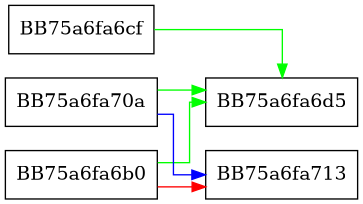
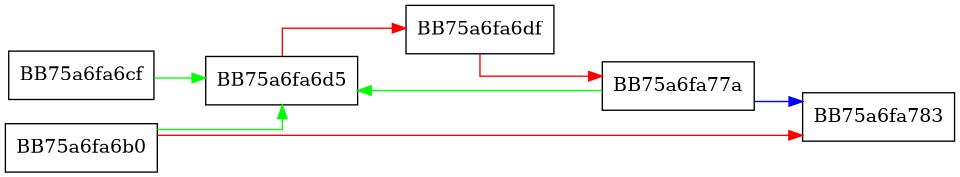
none -> (480, 30)
(81, 102) -> (678, 86)
(282, 175) -> (879, 117)
